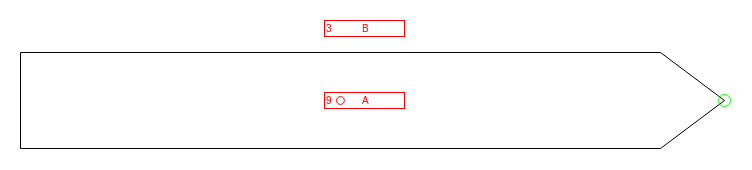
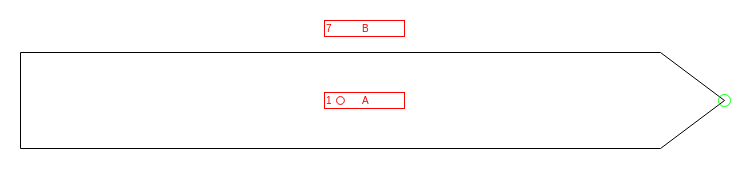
(356, 29) -> (356, 29)
(356, 101) -> (356, 101)
